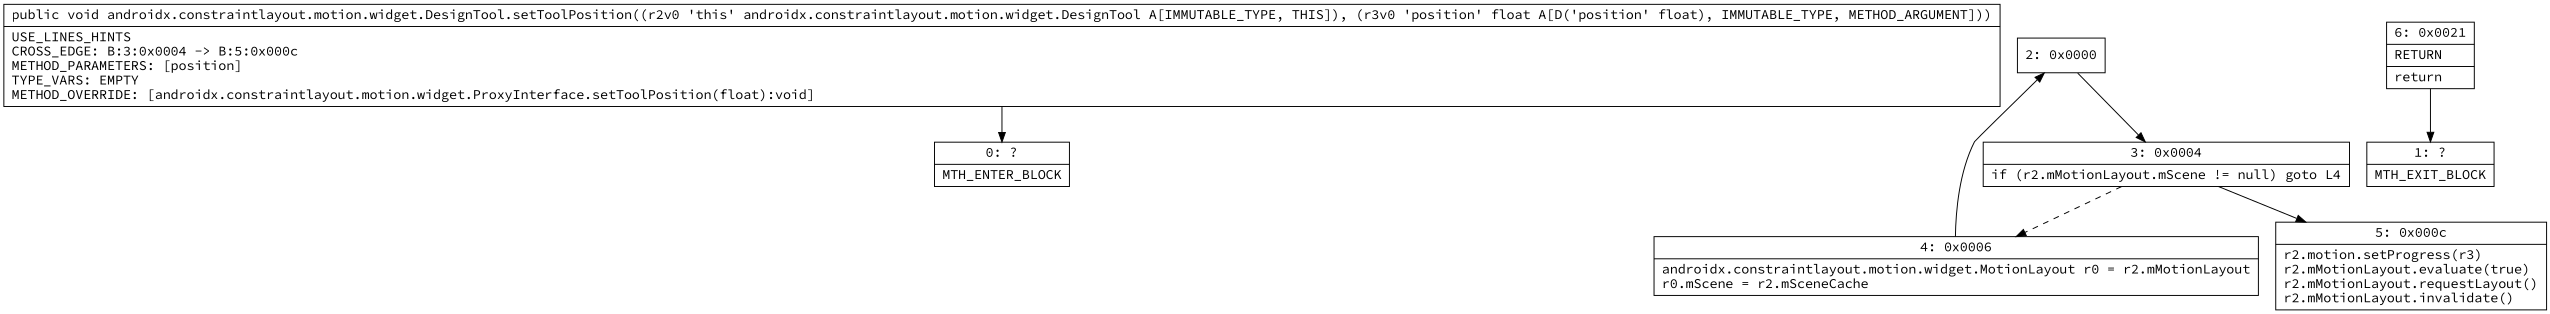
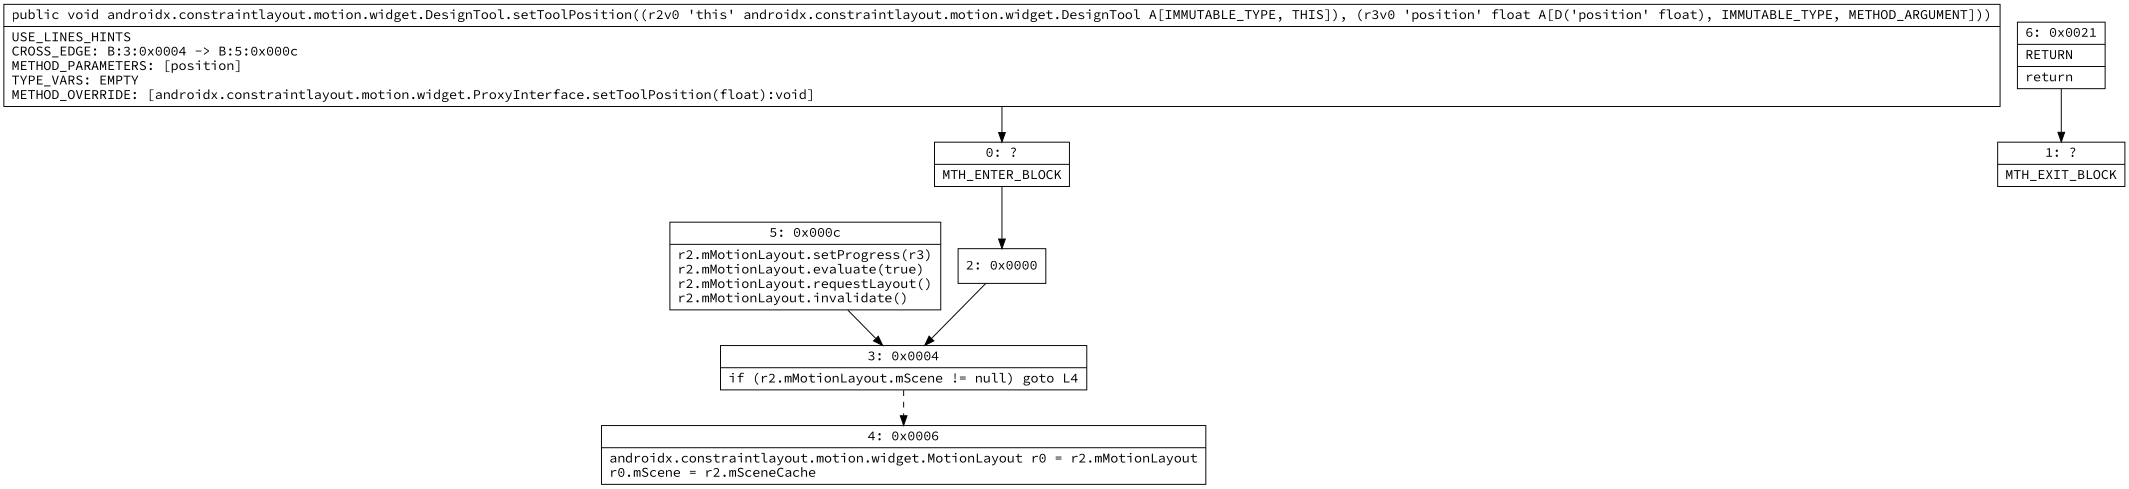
(1973, 146) -> (1002, 213)
(2258, 203) -> (862, 324)
(2383, 255) -> (805, 255)
